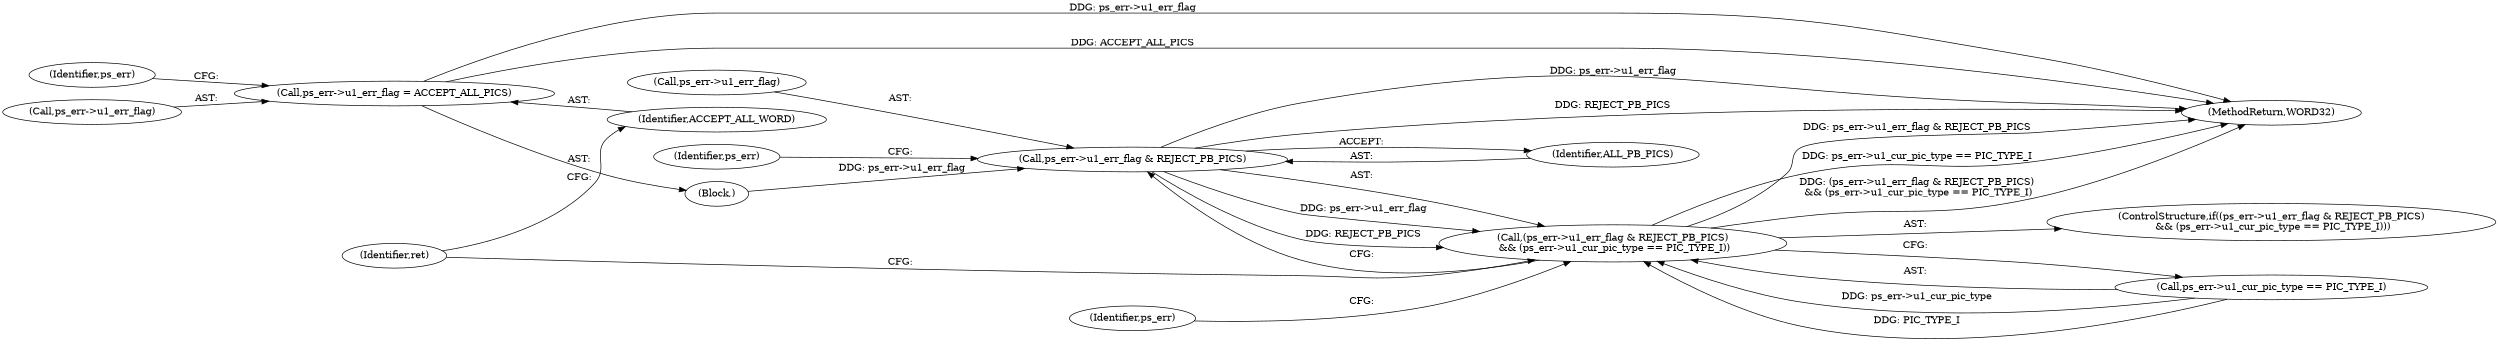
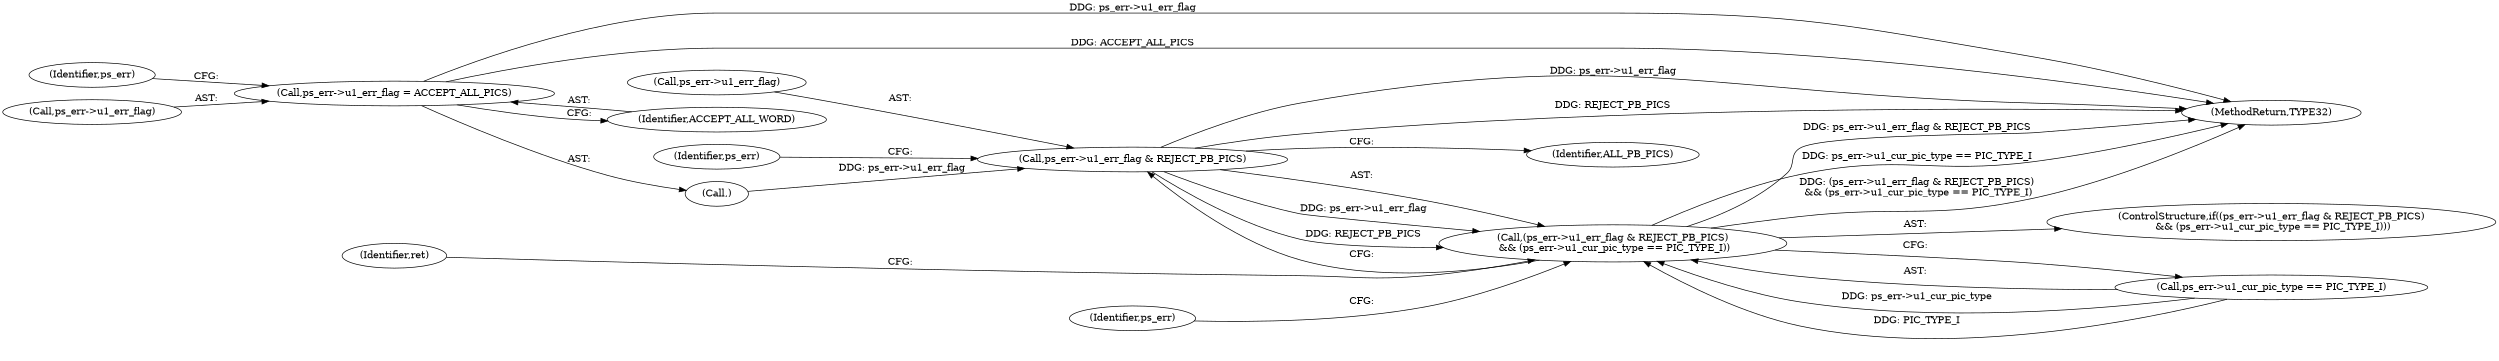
(2271, 113) -> (2271, 113)
(1363, 142) -> (1363, 142)
(1412, 162) -> none
(717, 194) -> (717, 194)
(552, 215) -> (529, 115)
